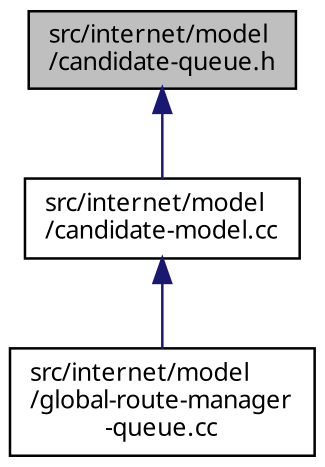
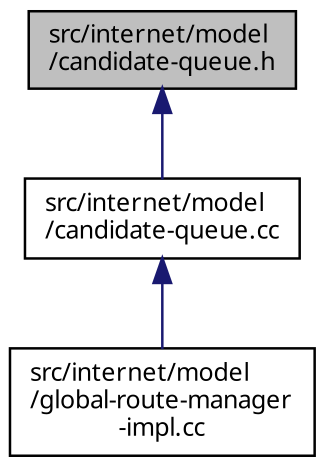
(162, 219) -> (162, 219)
(162, 402) -> (162, 402)
